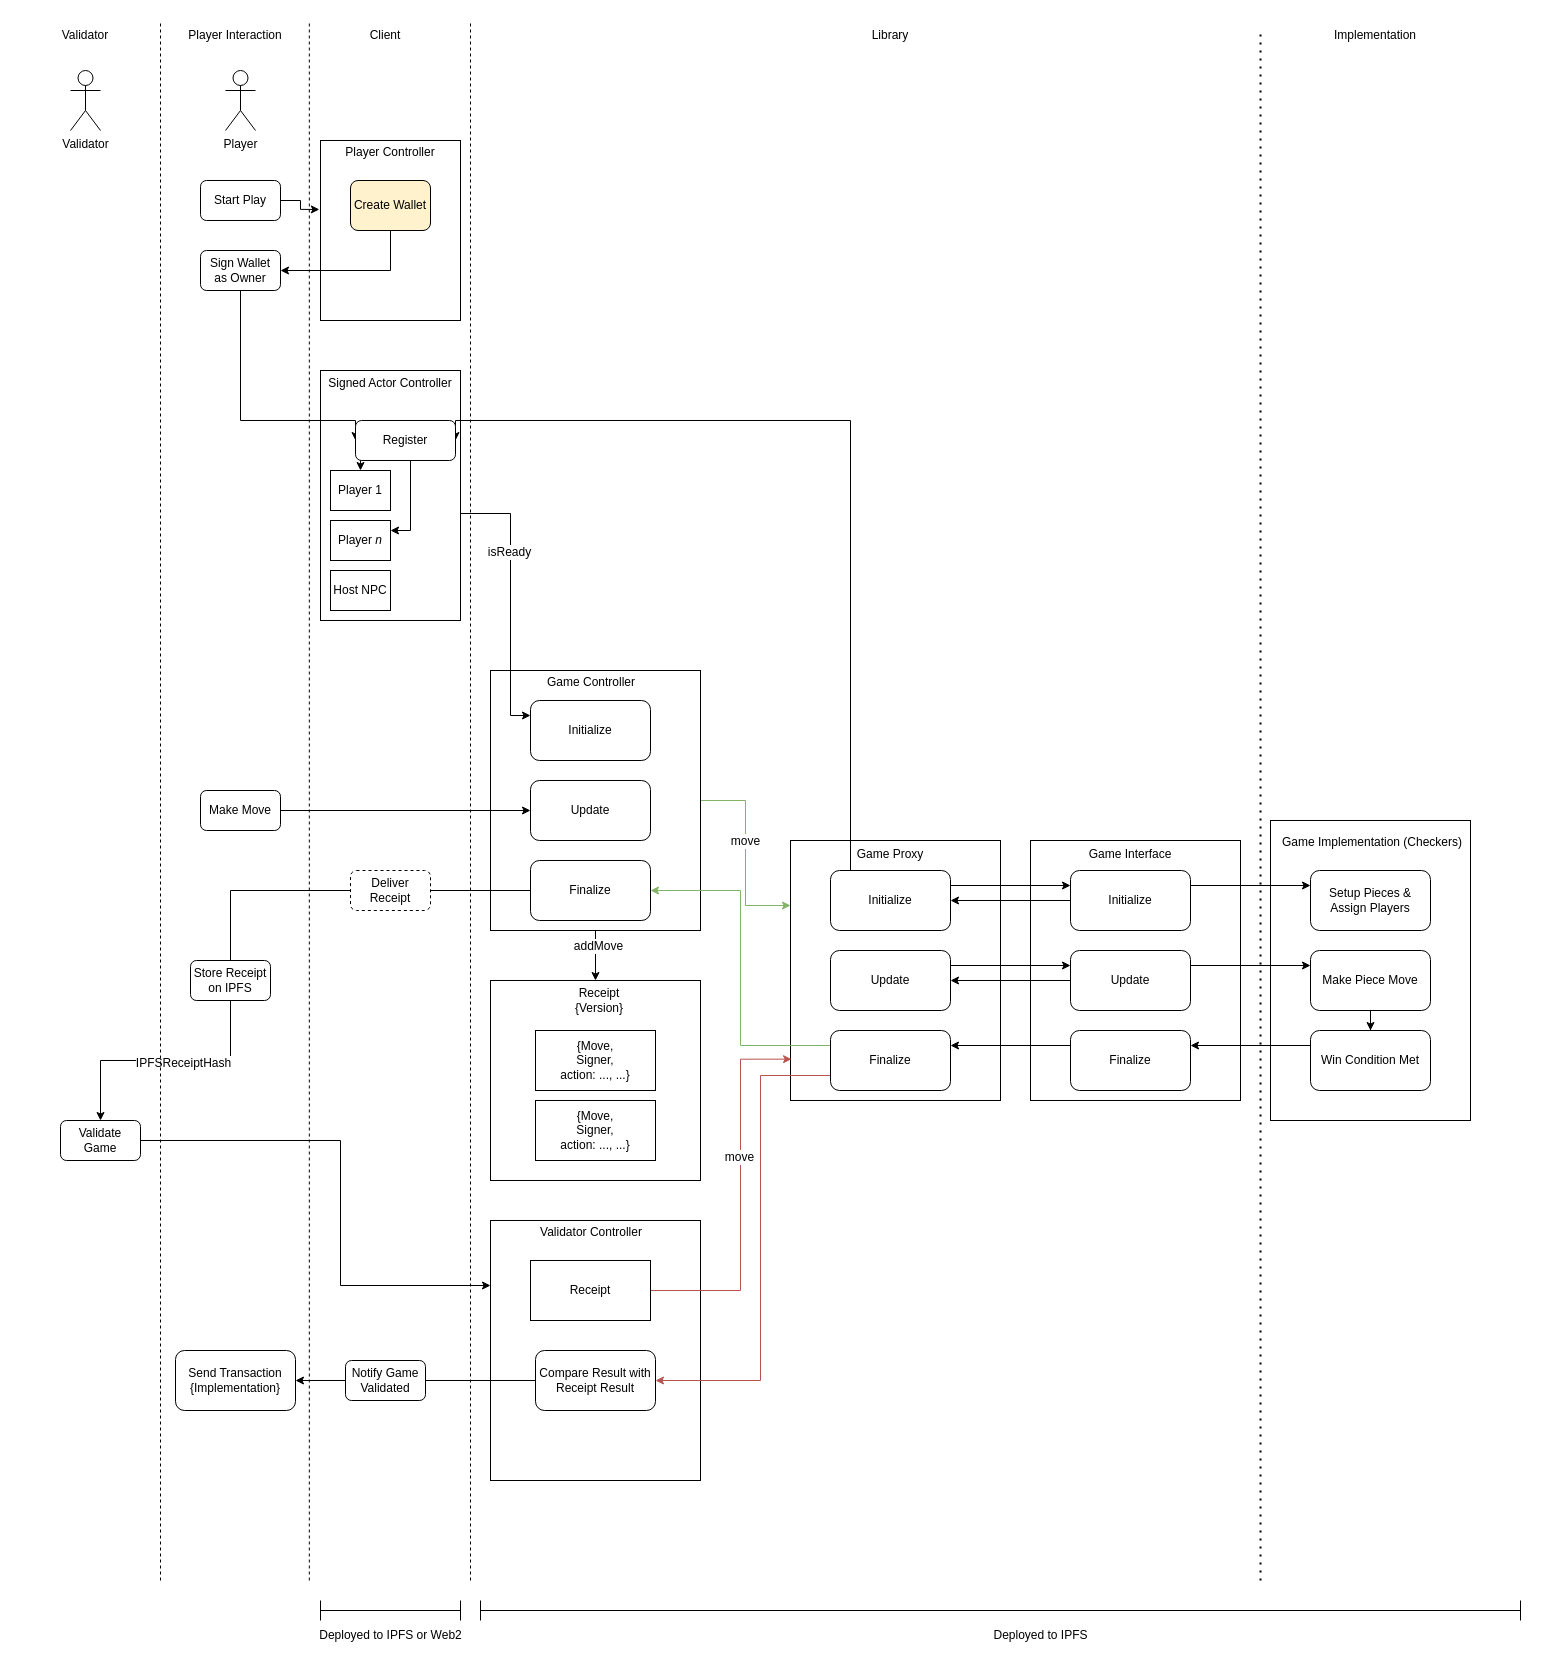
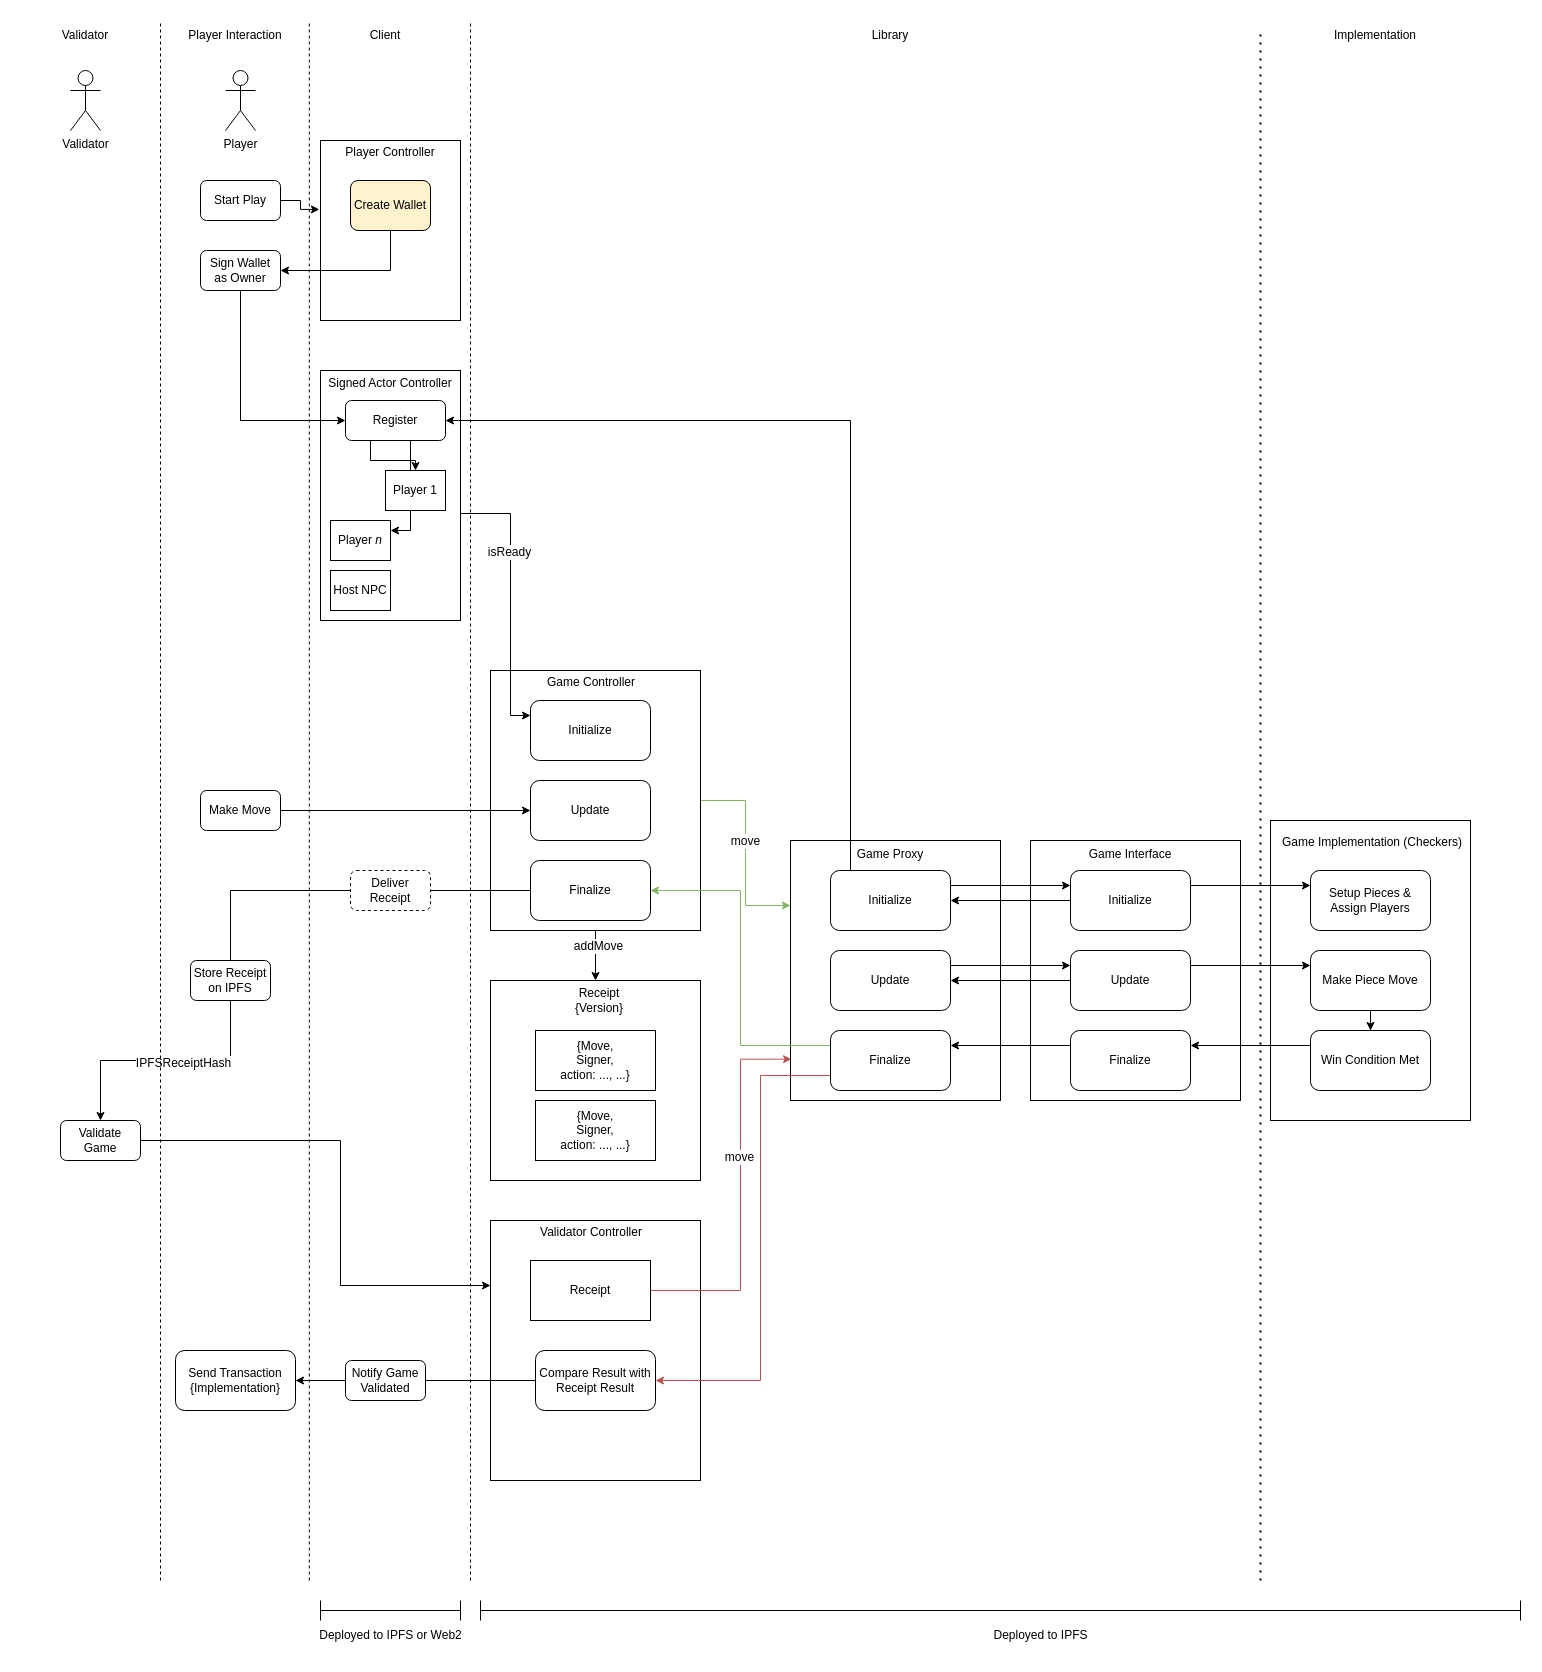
(406, 441) -> (396, 421)
(361, 491) -> (416, 491)
